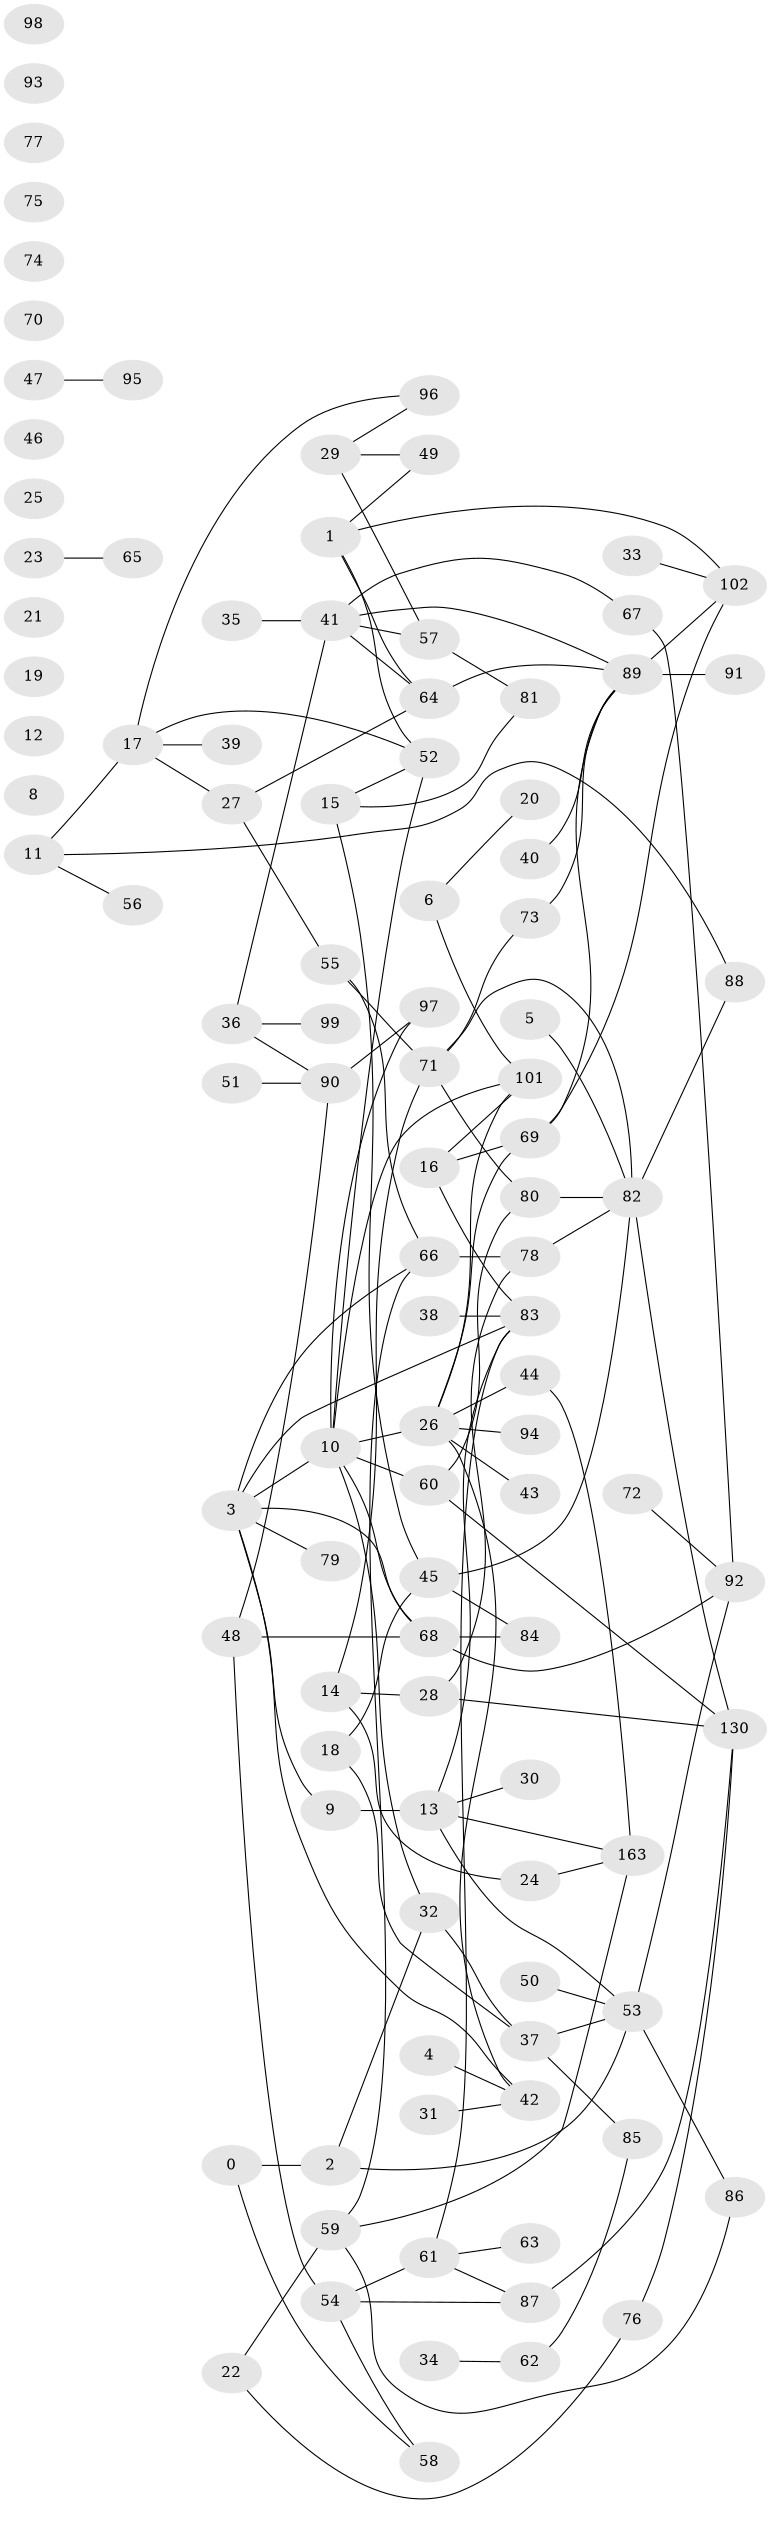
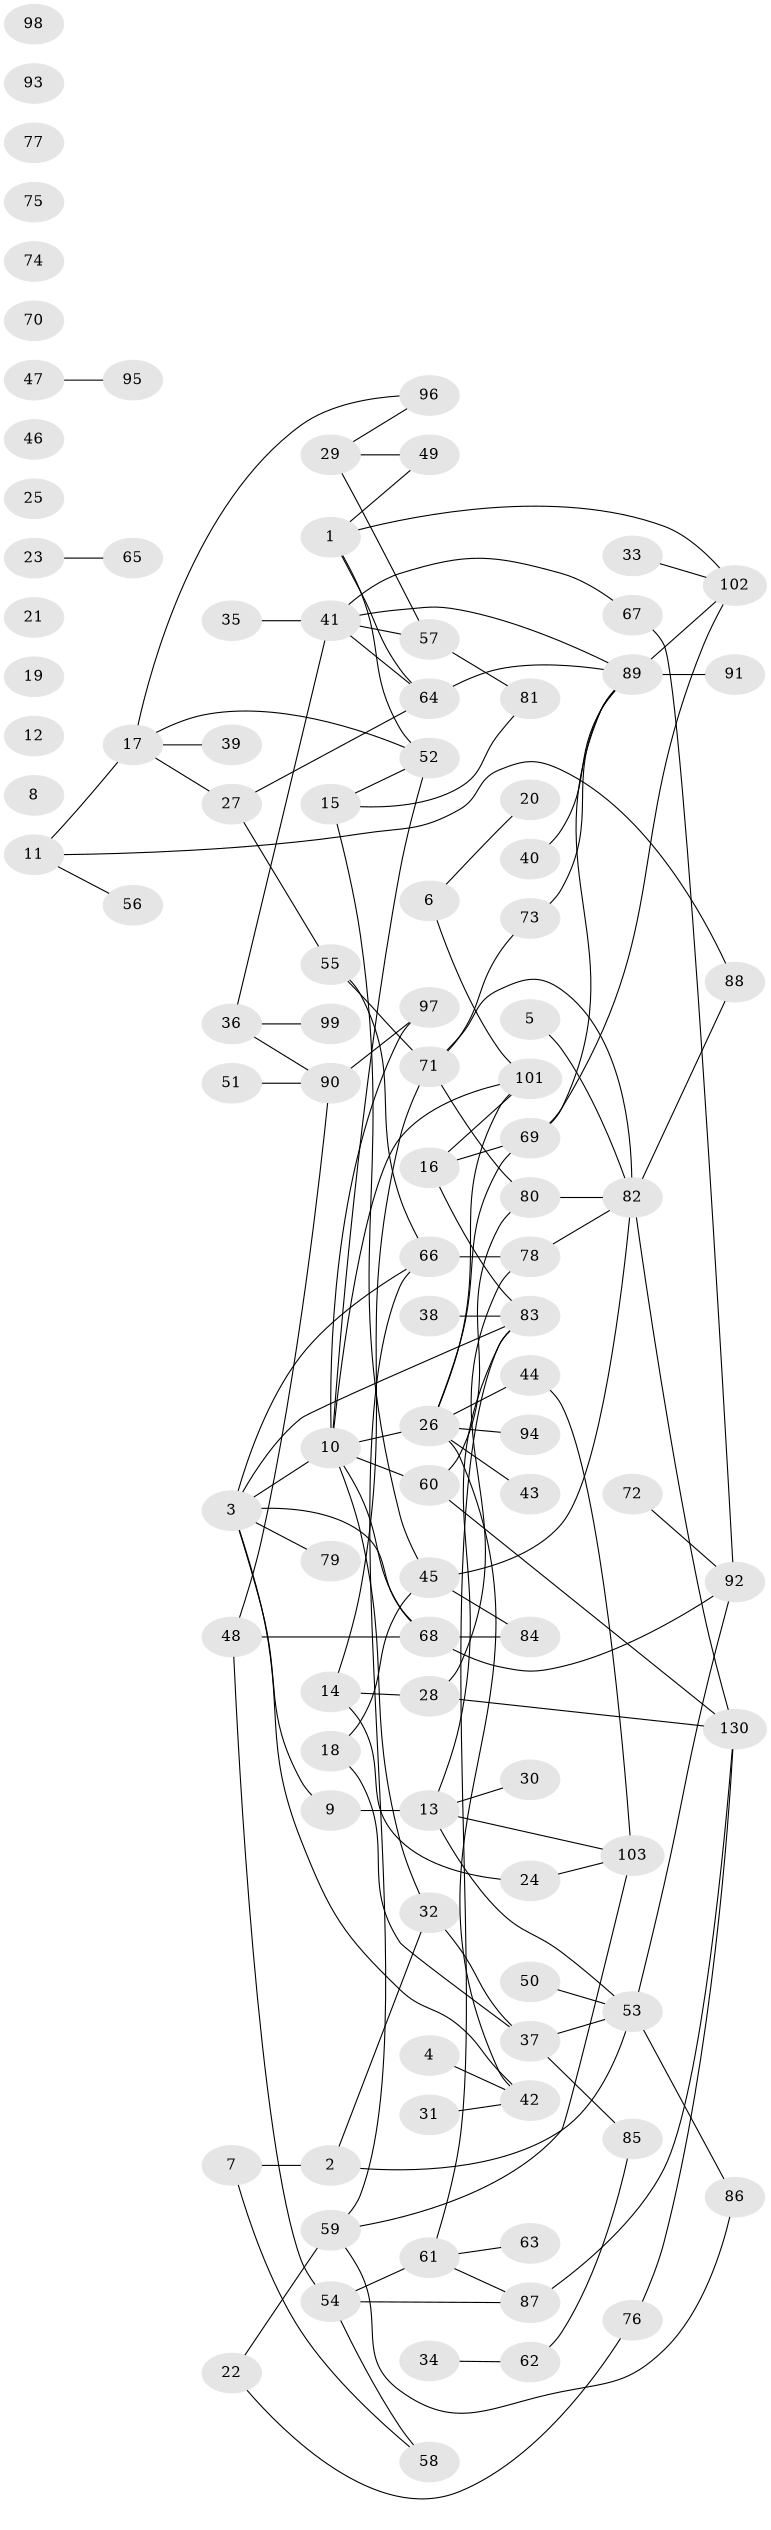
(633, 1856) -> (633, 1856)
(232, 2165) -> (232, 2165)
